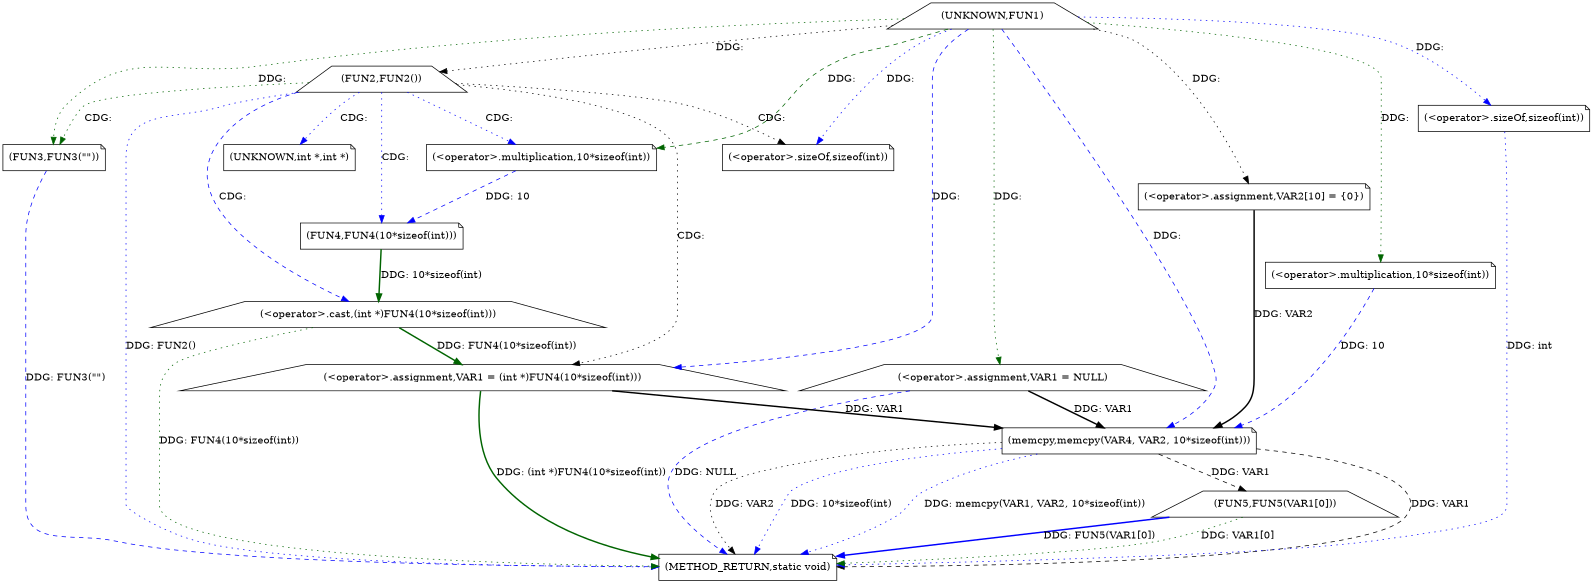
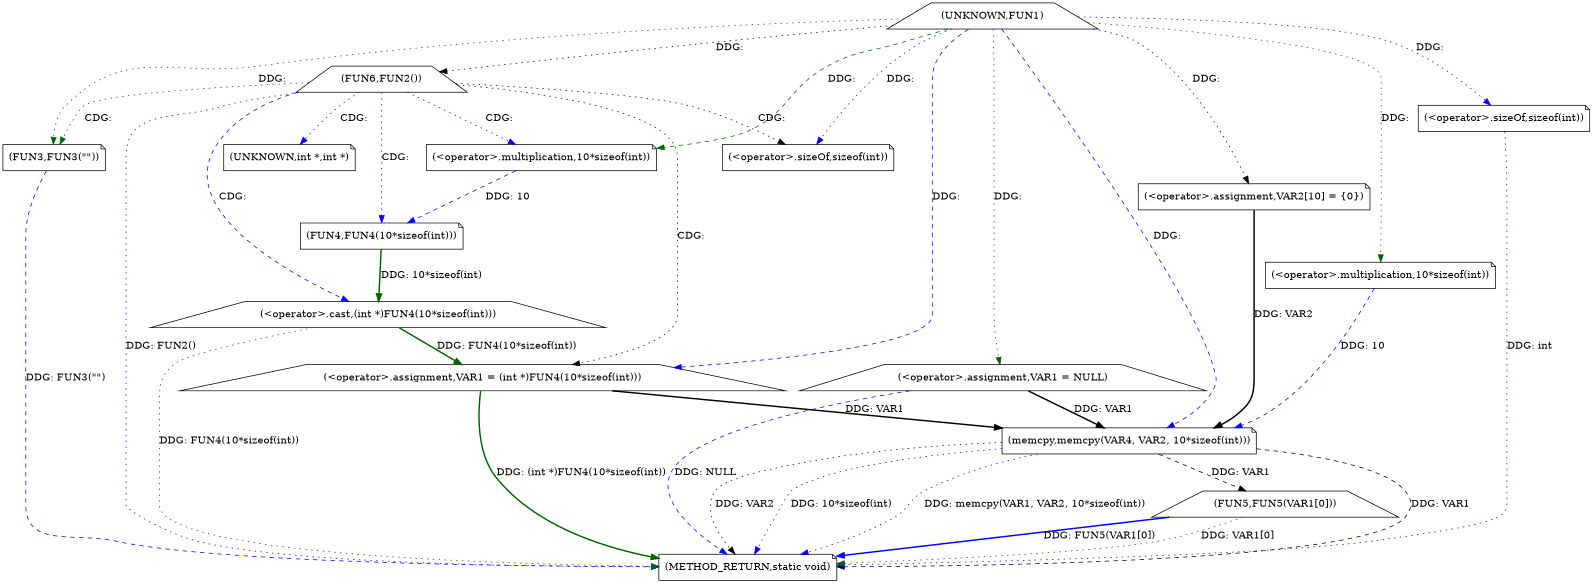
(382, 79) -> (382, 79)
